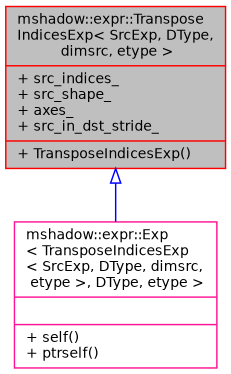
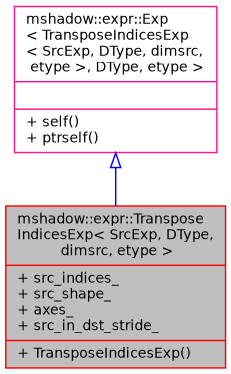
(116, 202) -> (116, 187)
